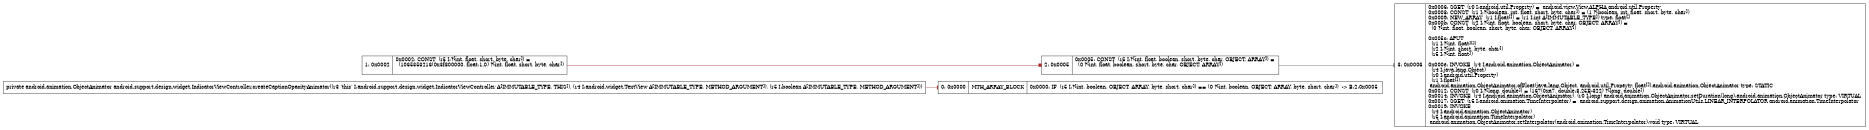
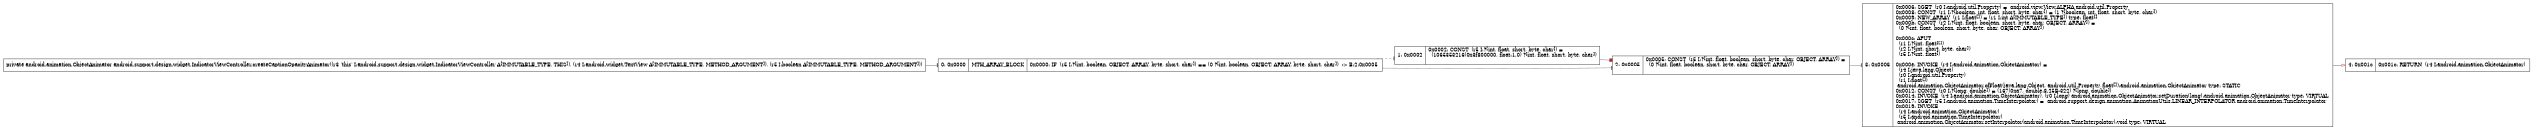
(1447, 39) -> (1915, 39)
none -> (1385, 59)
none -> (2438, 65)
none -> (1496, 68)
